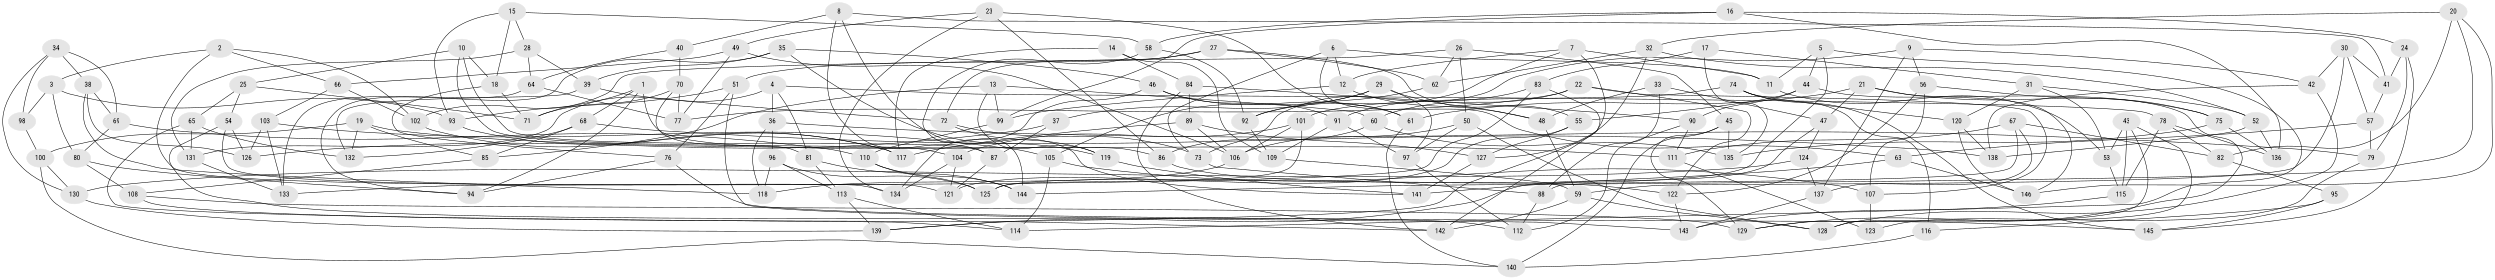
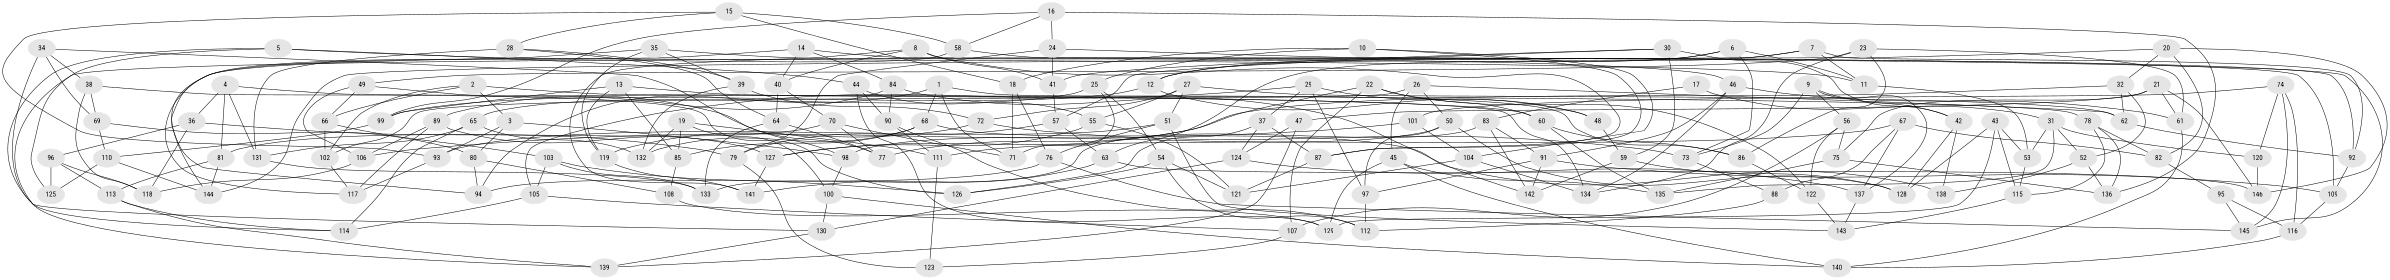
none -> (789, 68)
(1658, 85) -> none
(1765, 114) -> (1890, 184)
(1349, 137) -> (1147, 140)
(1974, 139) -> none
none -> (1249, 140)
(1441, 172) -> (2313, 213)
(1163, 181) -> none
(1106, 224) -> (1537, 176)
